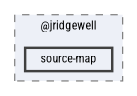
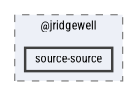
(69, 59) -> (69, 59)
